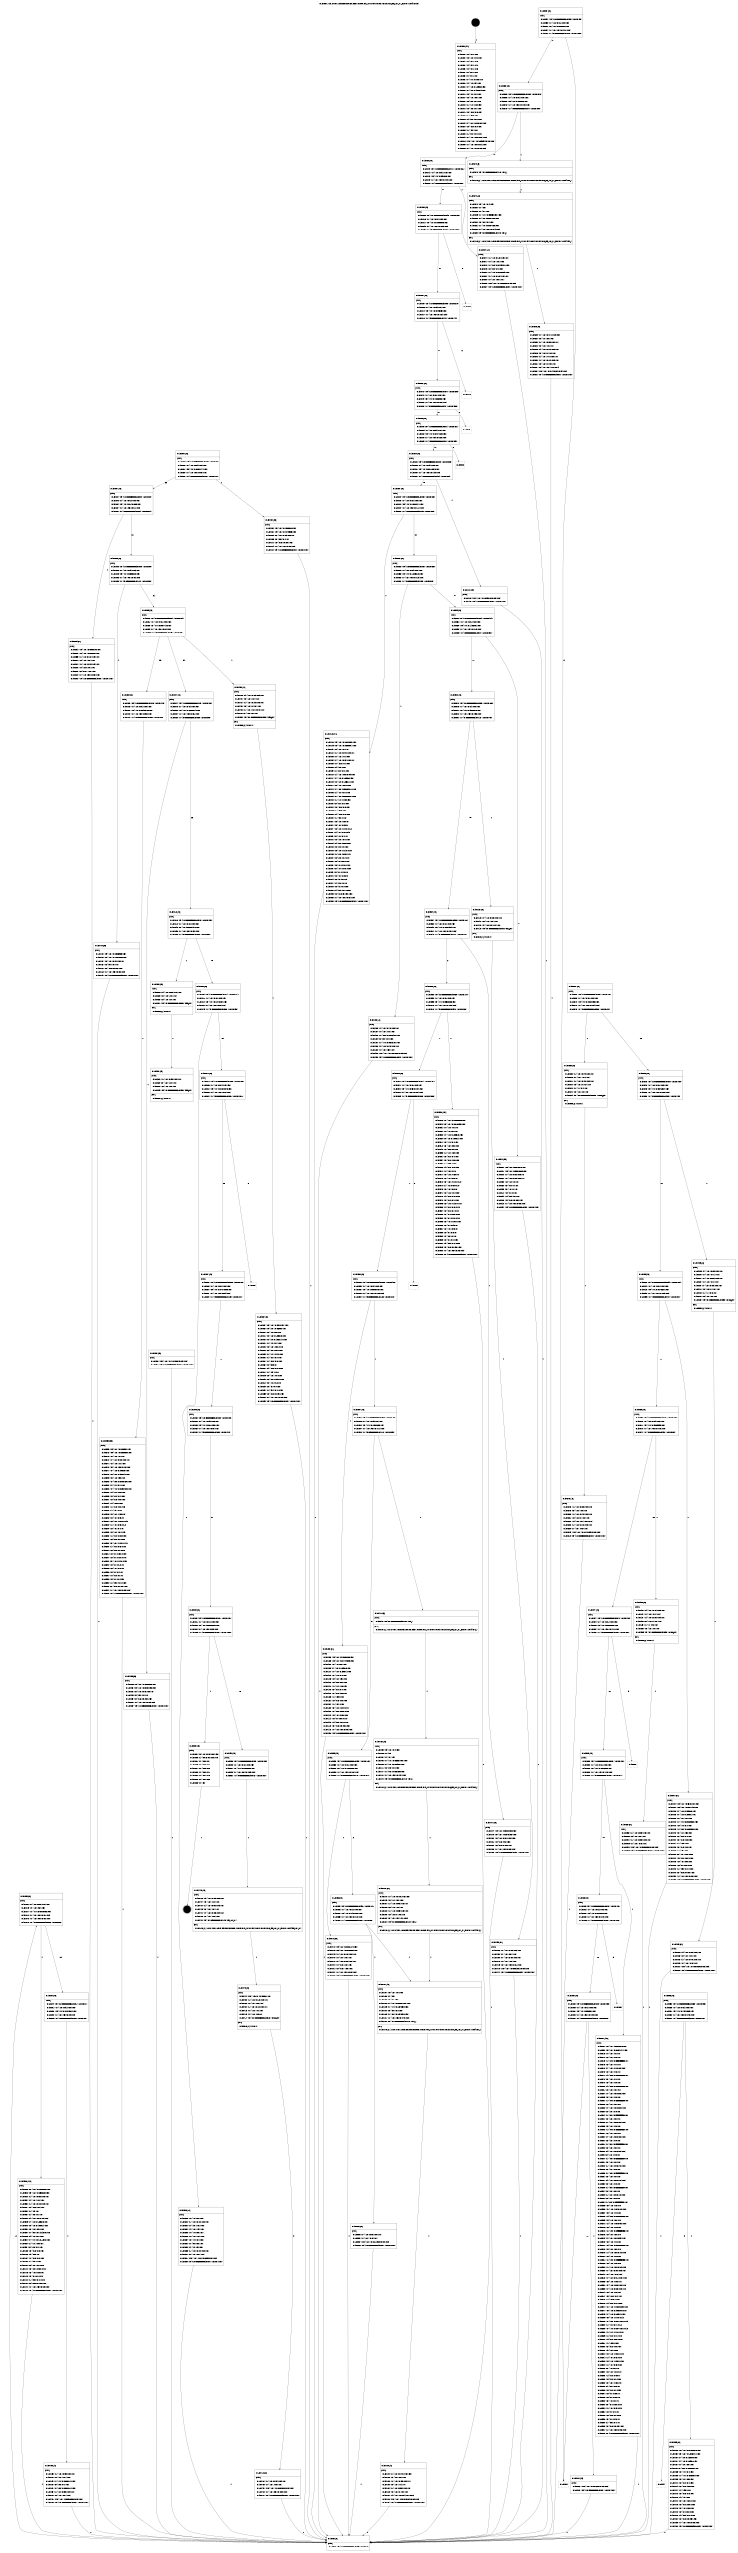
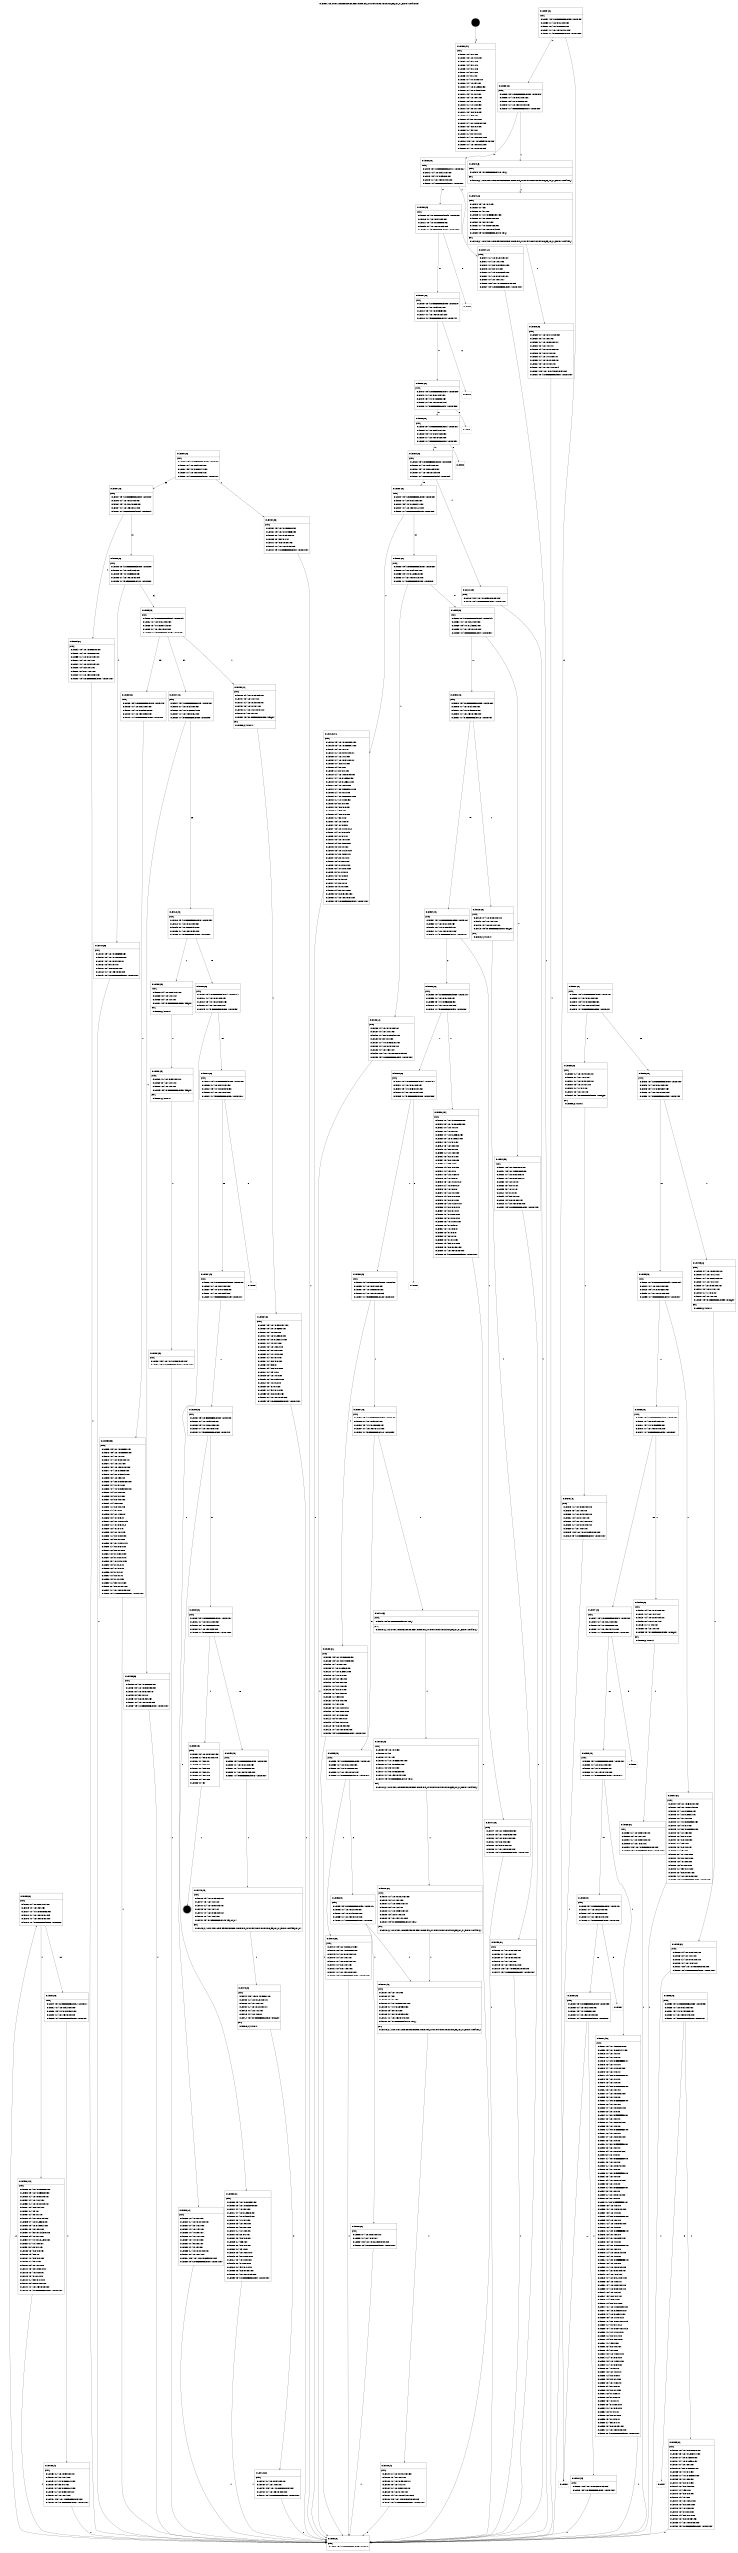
none -> (172, 1225)
none -> (248, 2236)
